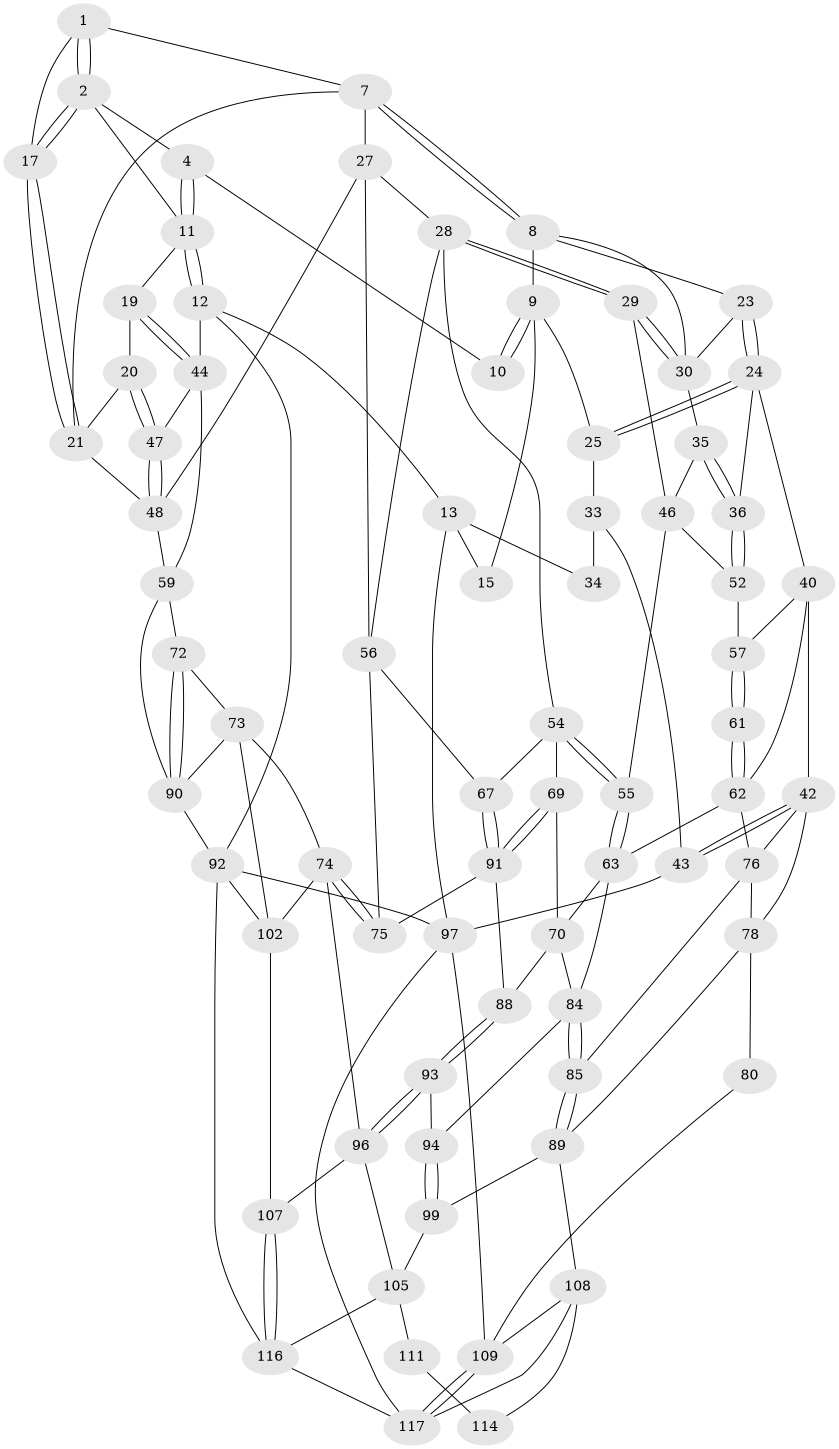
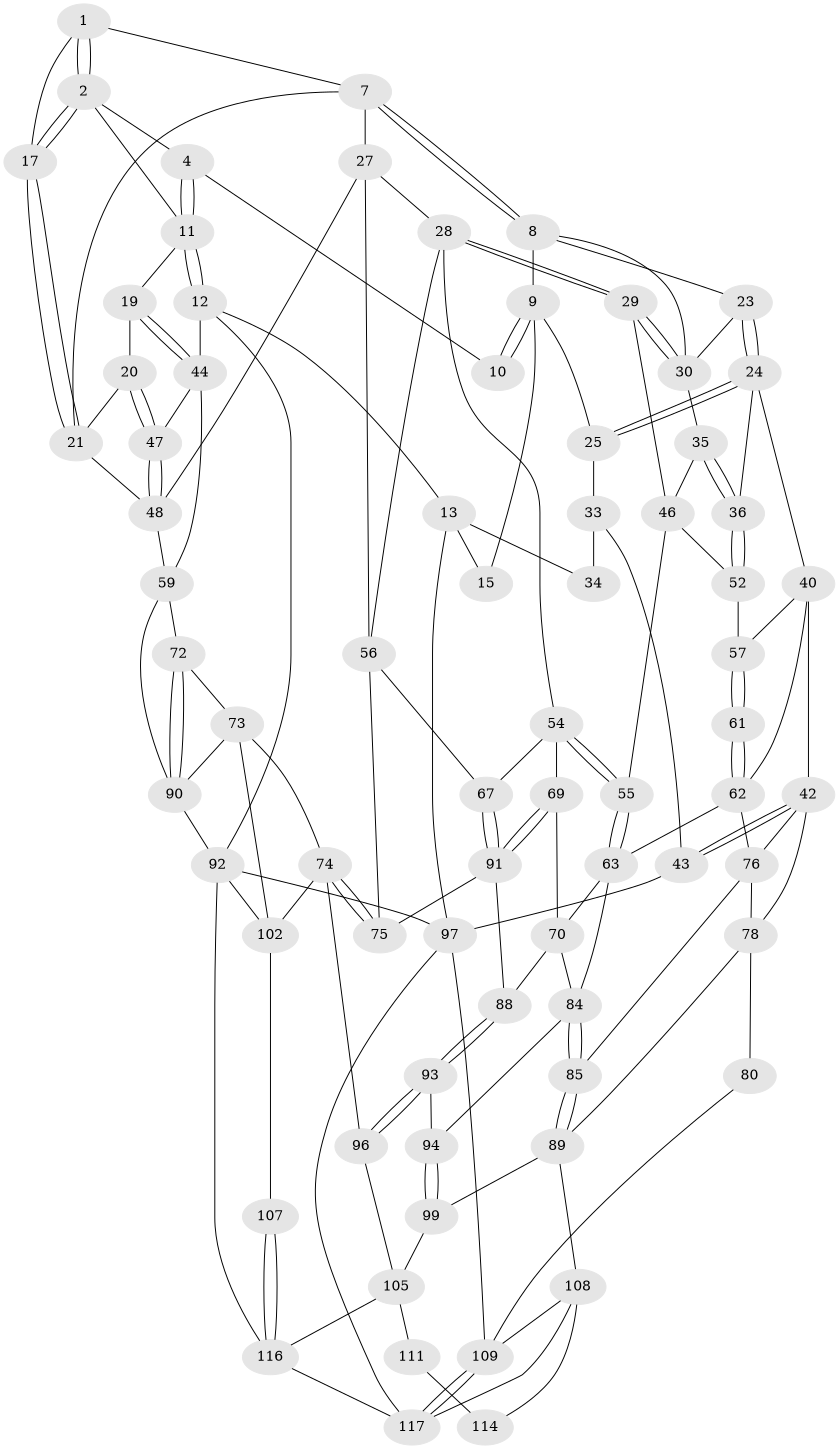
(323, 1176) -> none
